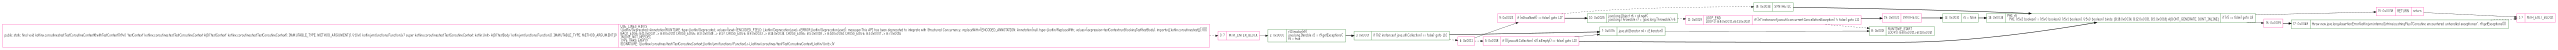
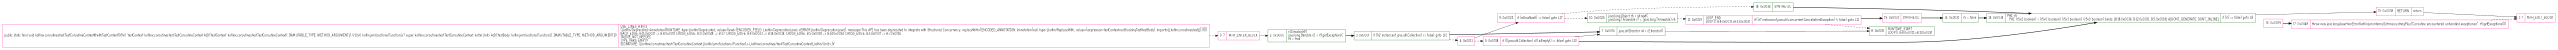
(1575, 18) -> (1575, 18)
(2254, 23) -> none
(2400, 24) -> (2400, 24)
